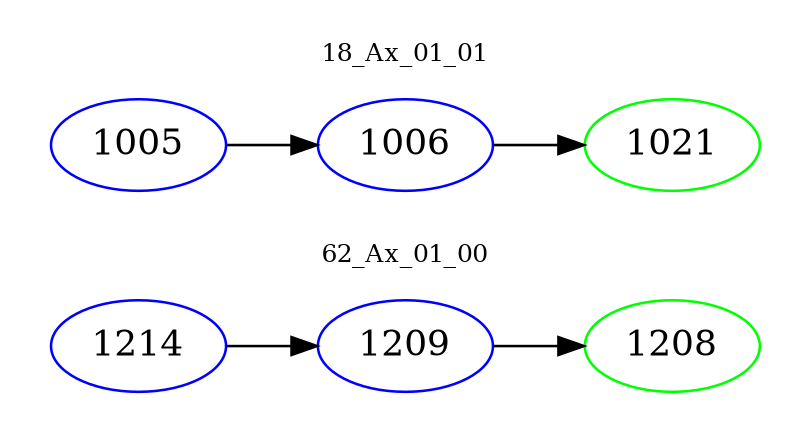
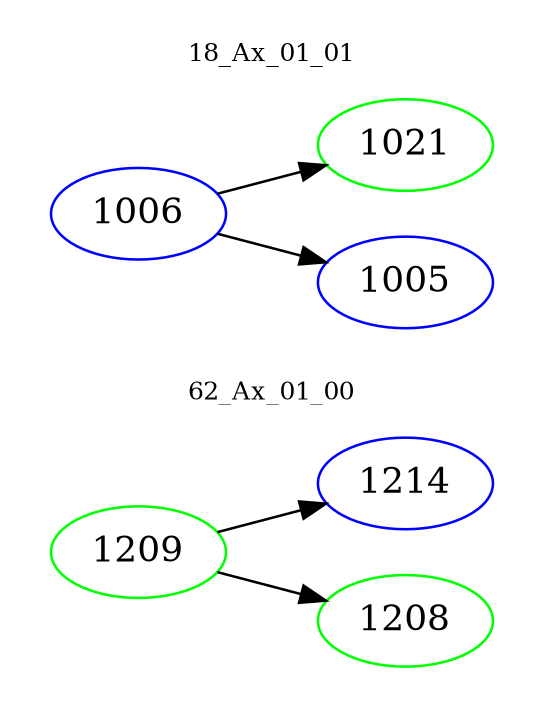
(259, 145) -> (259, 245)
(259, 346) -> (259, 521)
(405, 346) -> (139, 552)
